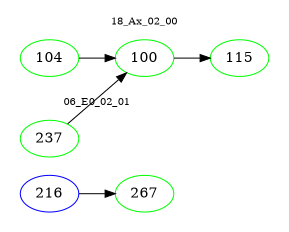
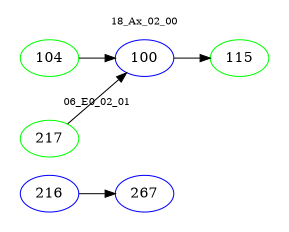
(145, 58) -> (145, 58)
(50, 139) -> (50, 139)
(145, 194) -> (145, 194)
